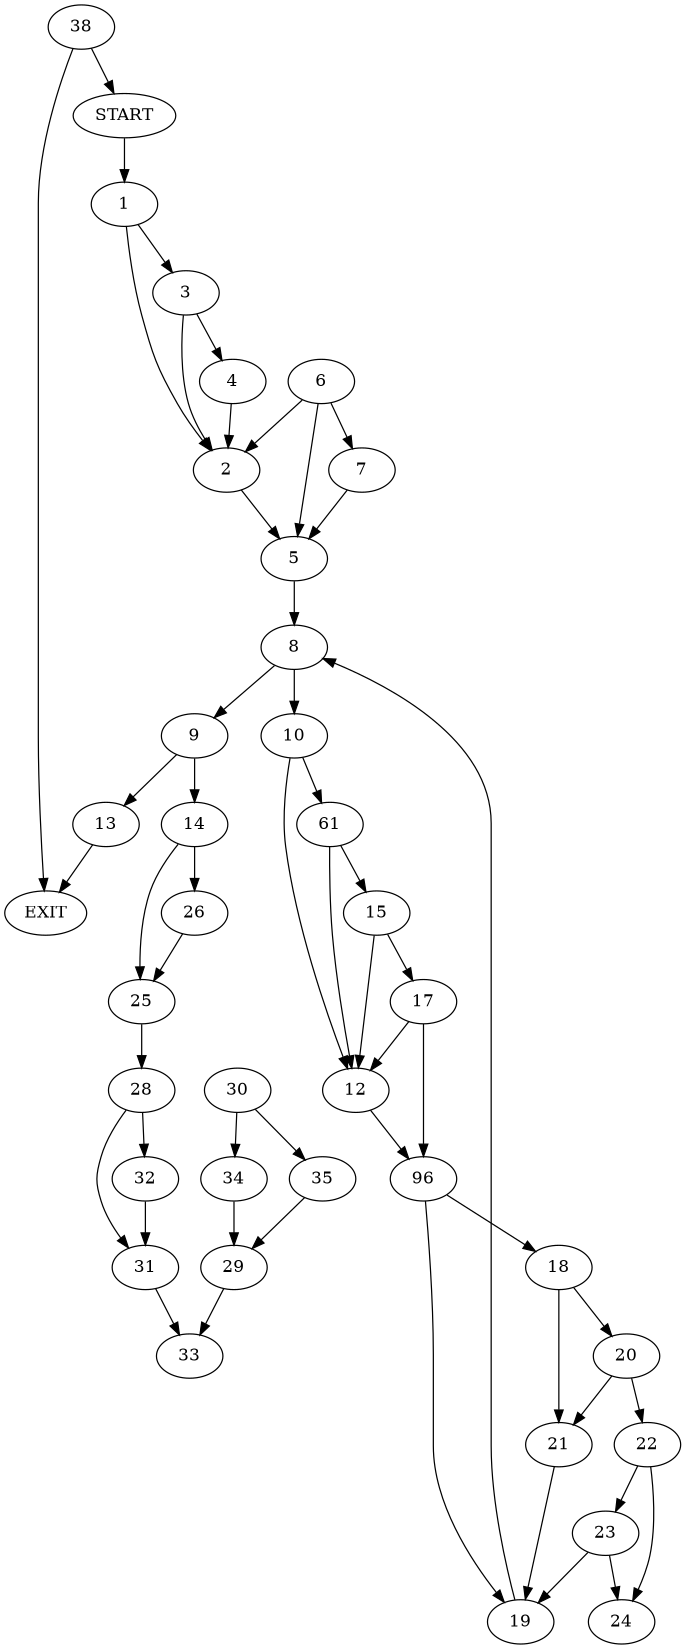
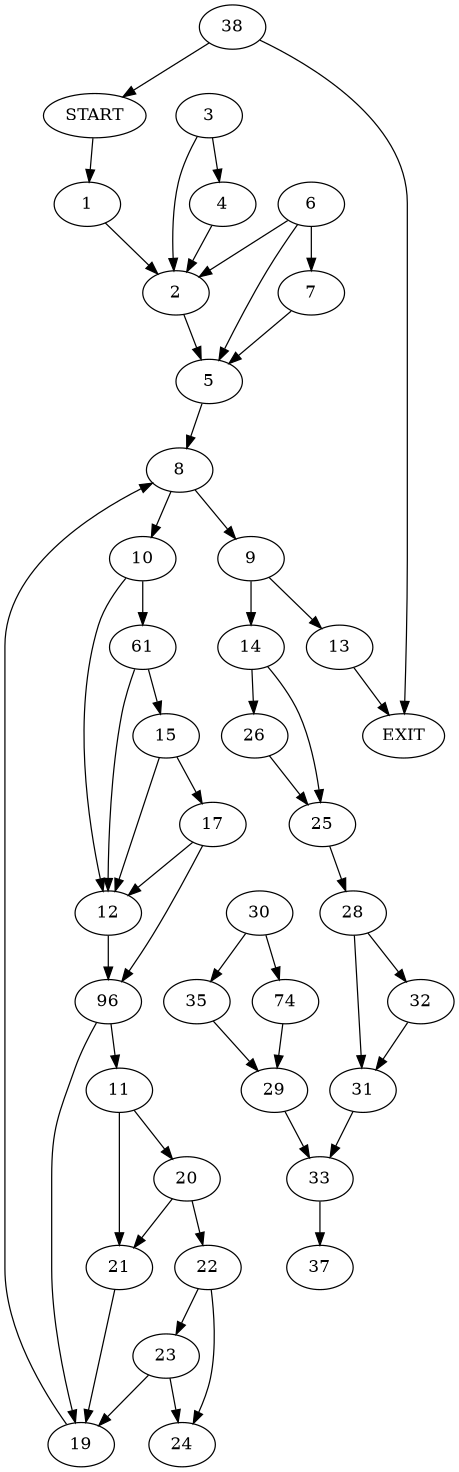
(152, 243) -> none
(234, 1179) -> (285, 1002)
none -> (320, 1267)
(559, 1267) -> (119, 1090)
